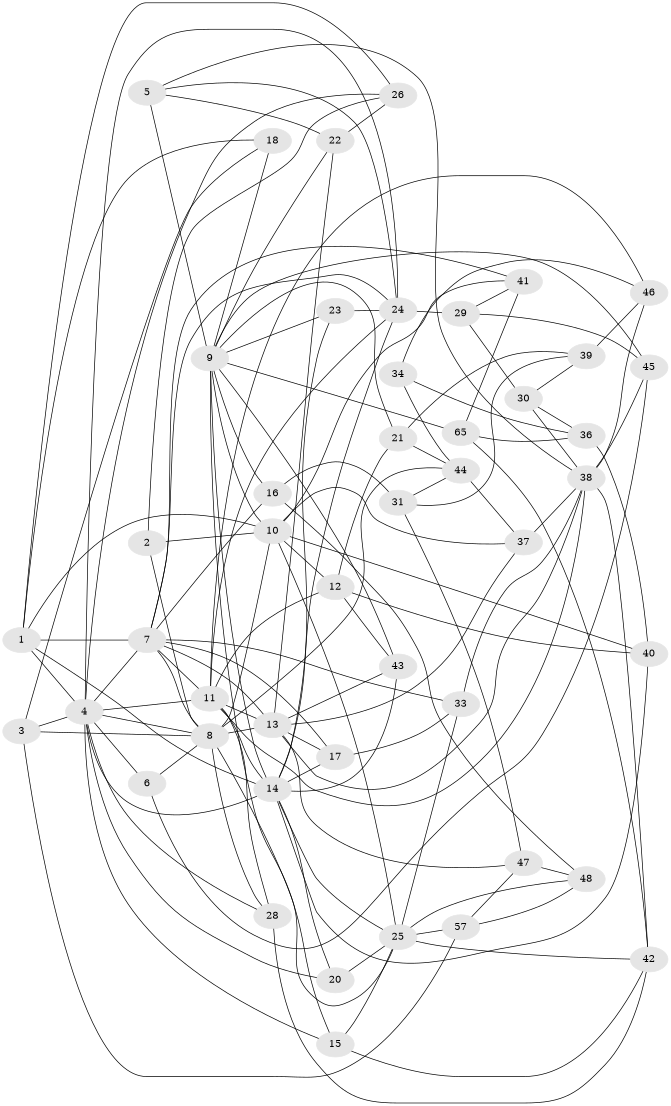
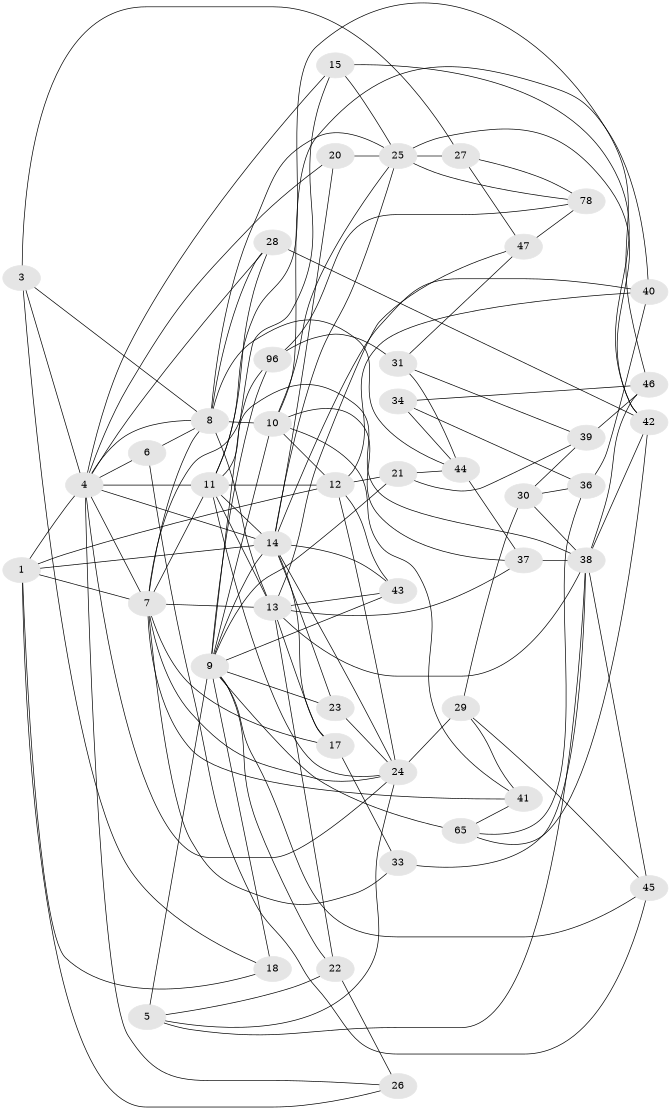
(273, 494) -> (273, 360)
(121, 528) -> (177, 523)
(147, 543) -> none
none -> (369, 628)
(430, 821) -> none
(586, 879) -> (586, 201)
(461, 927) -> (461, 156)
